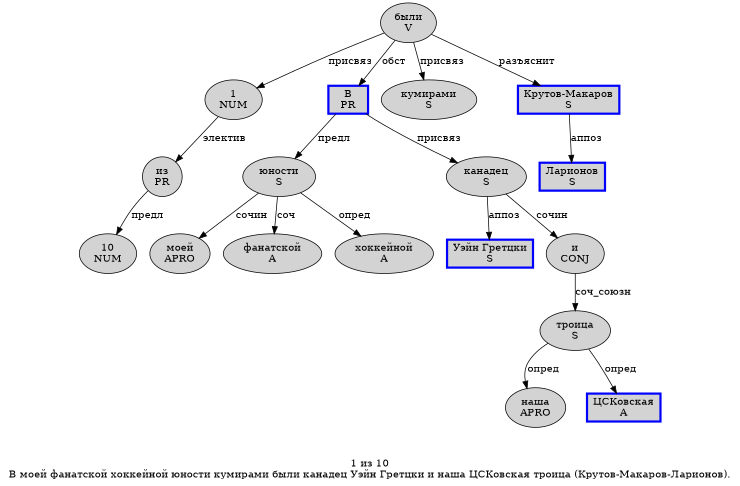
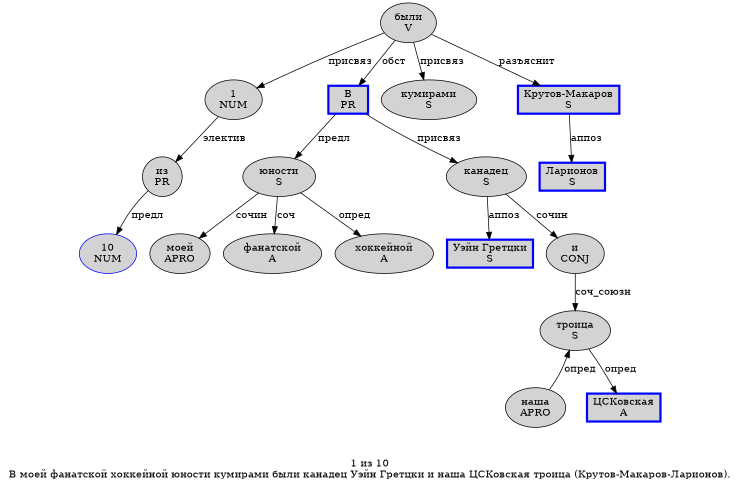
(108, 254) -> (108, 254)
(530, 359) -> (559, 374)
